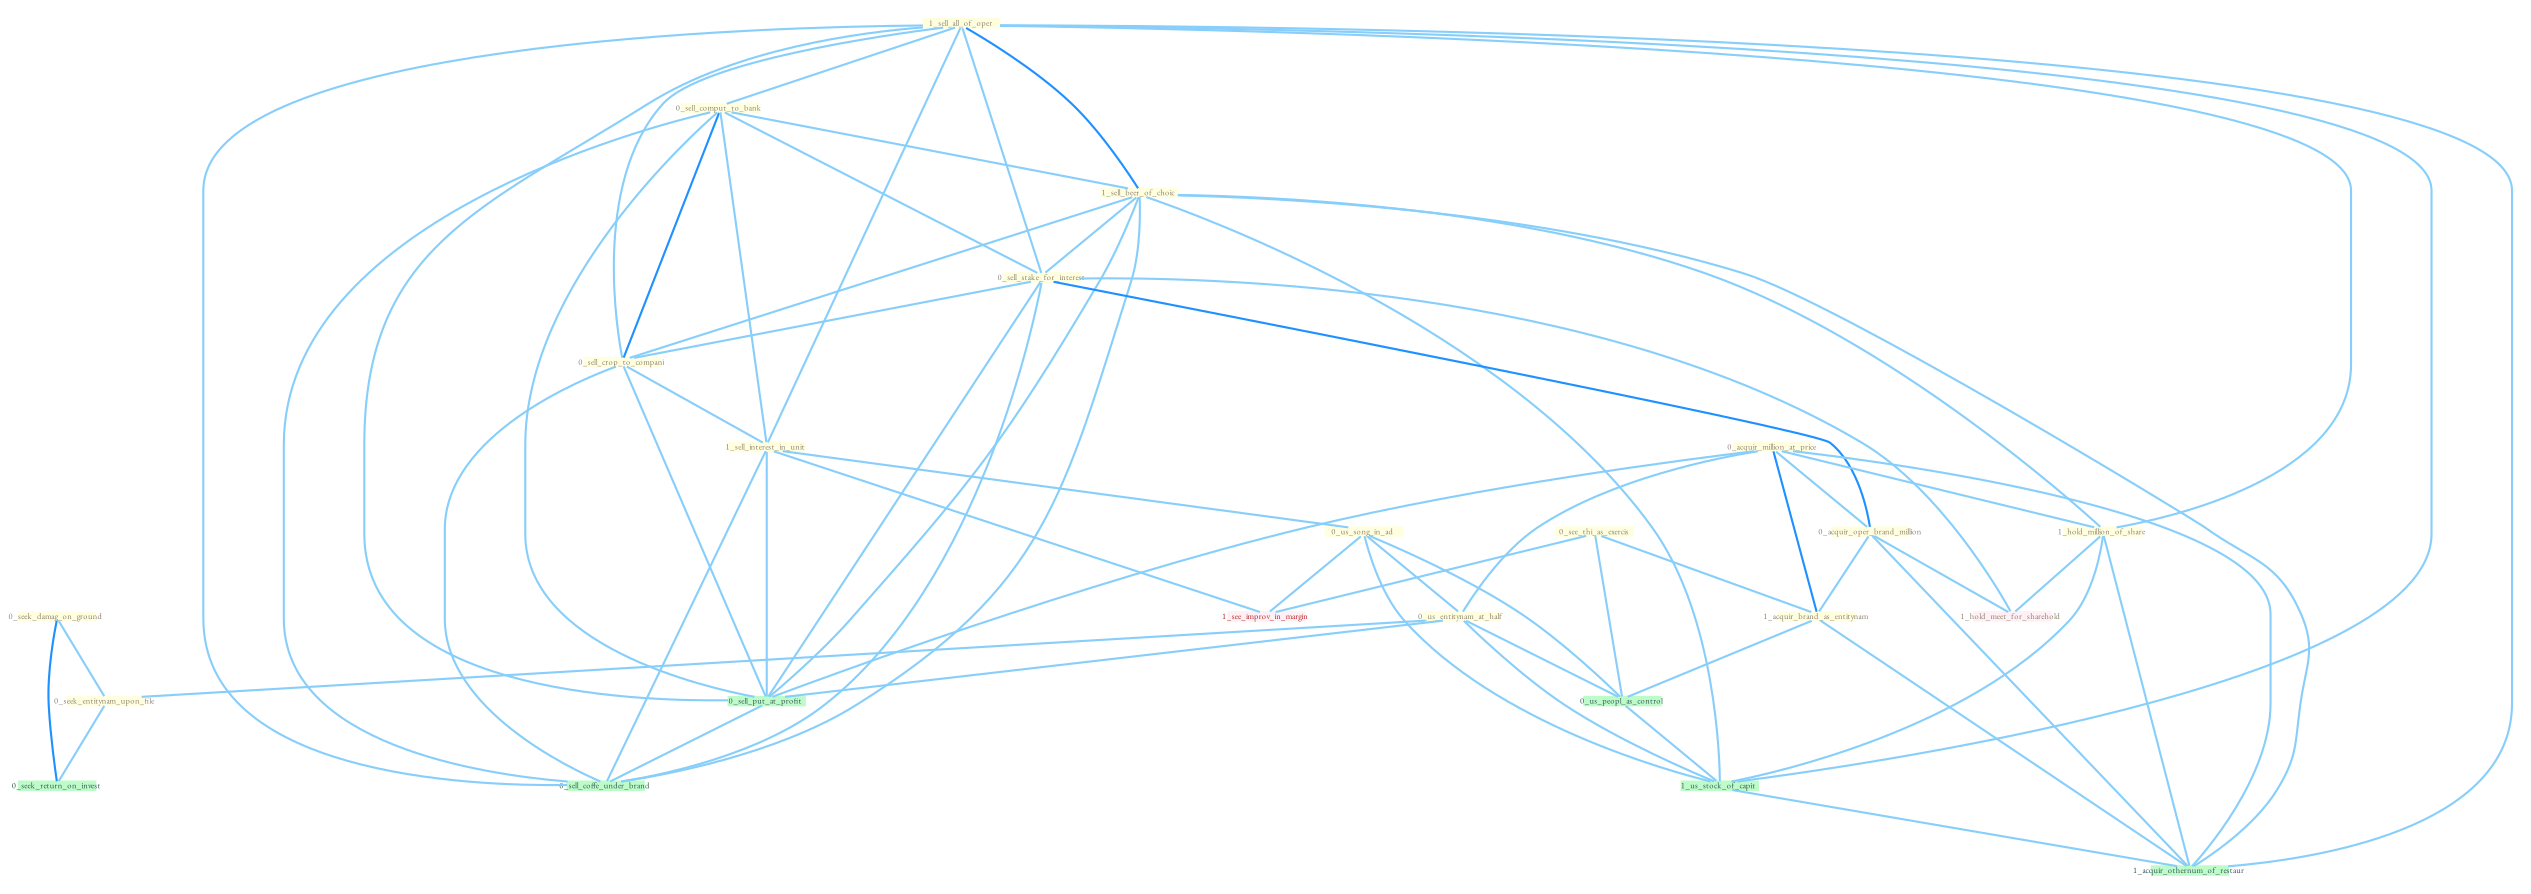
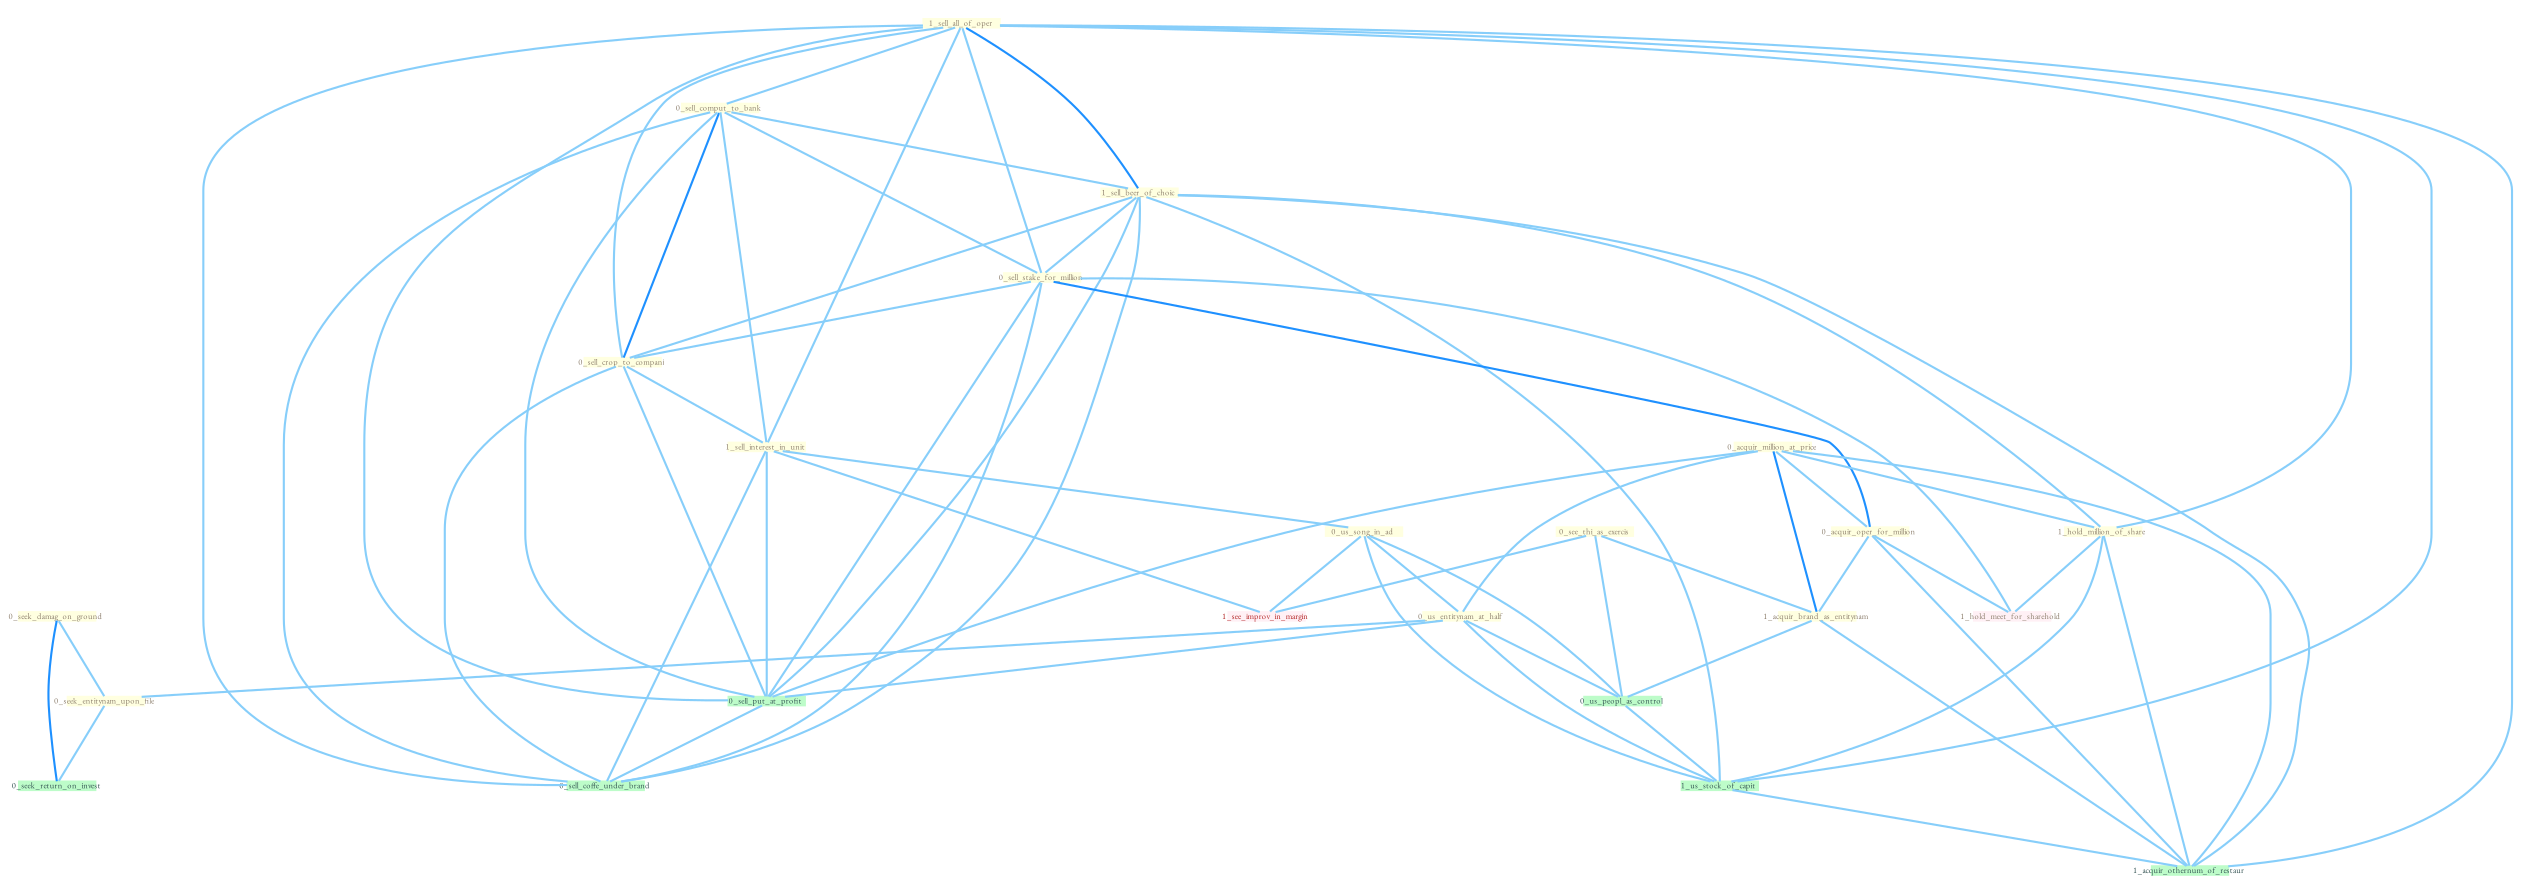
(1042, 277) -> (1042, 277)
(1870, 532) -> (1870, 532)
